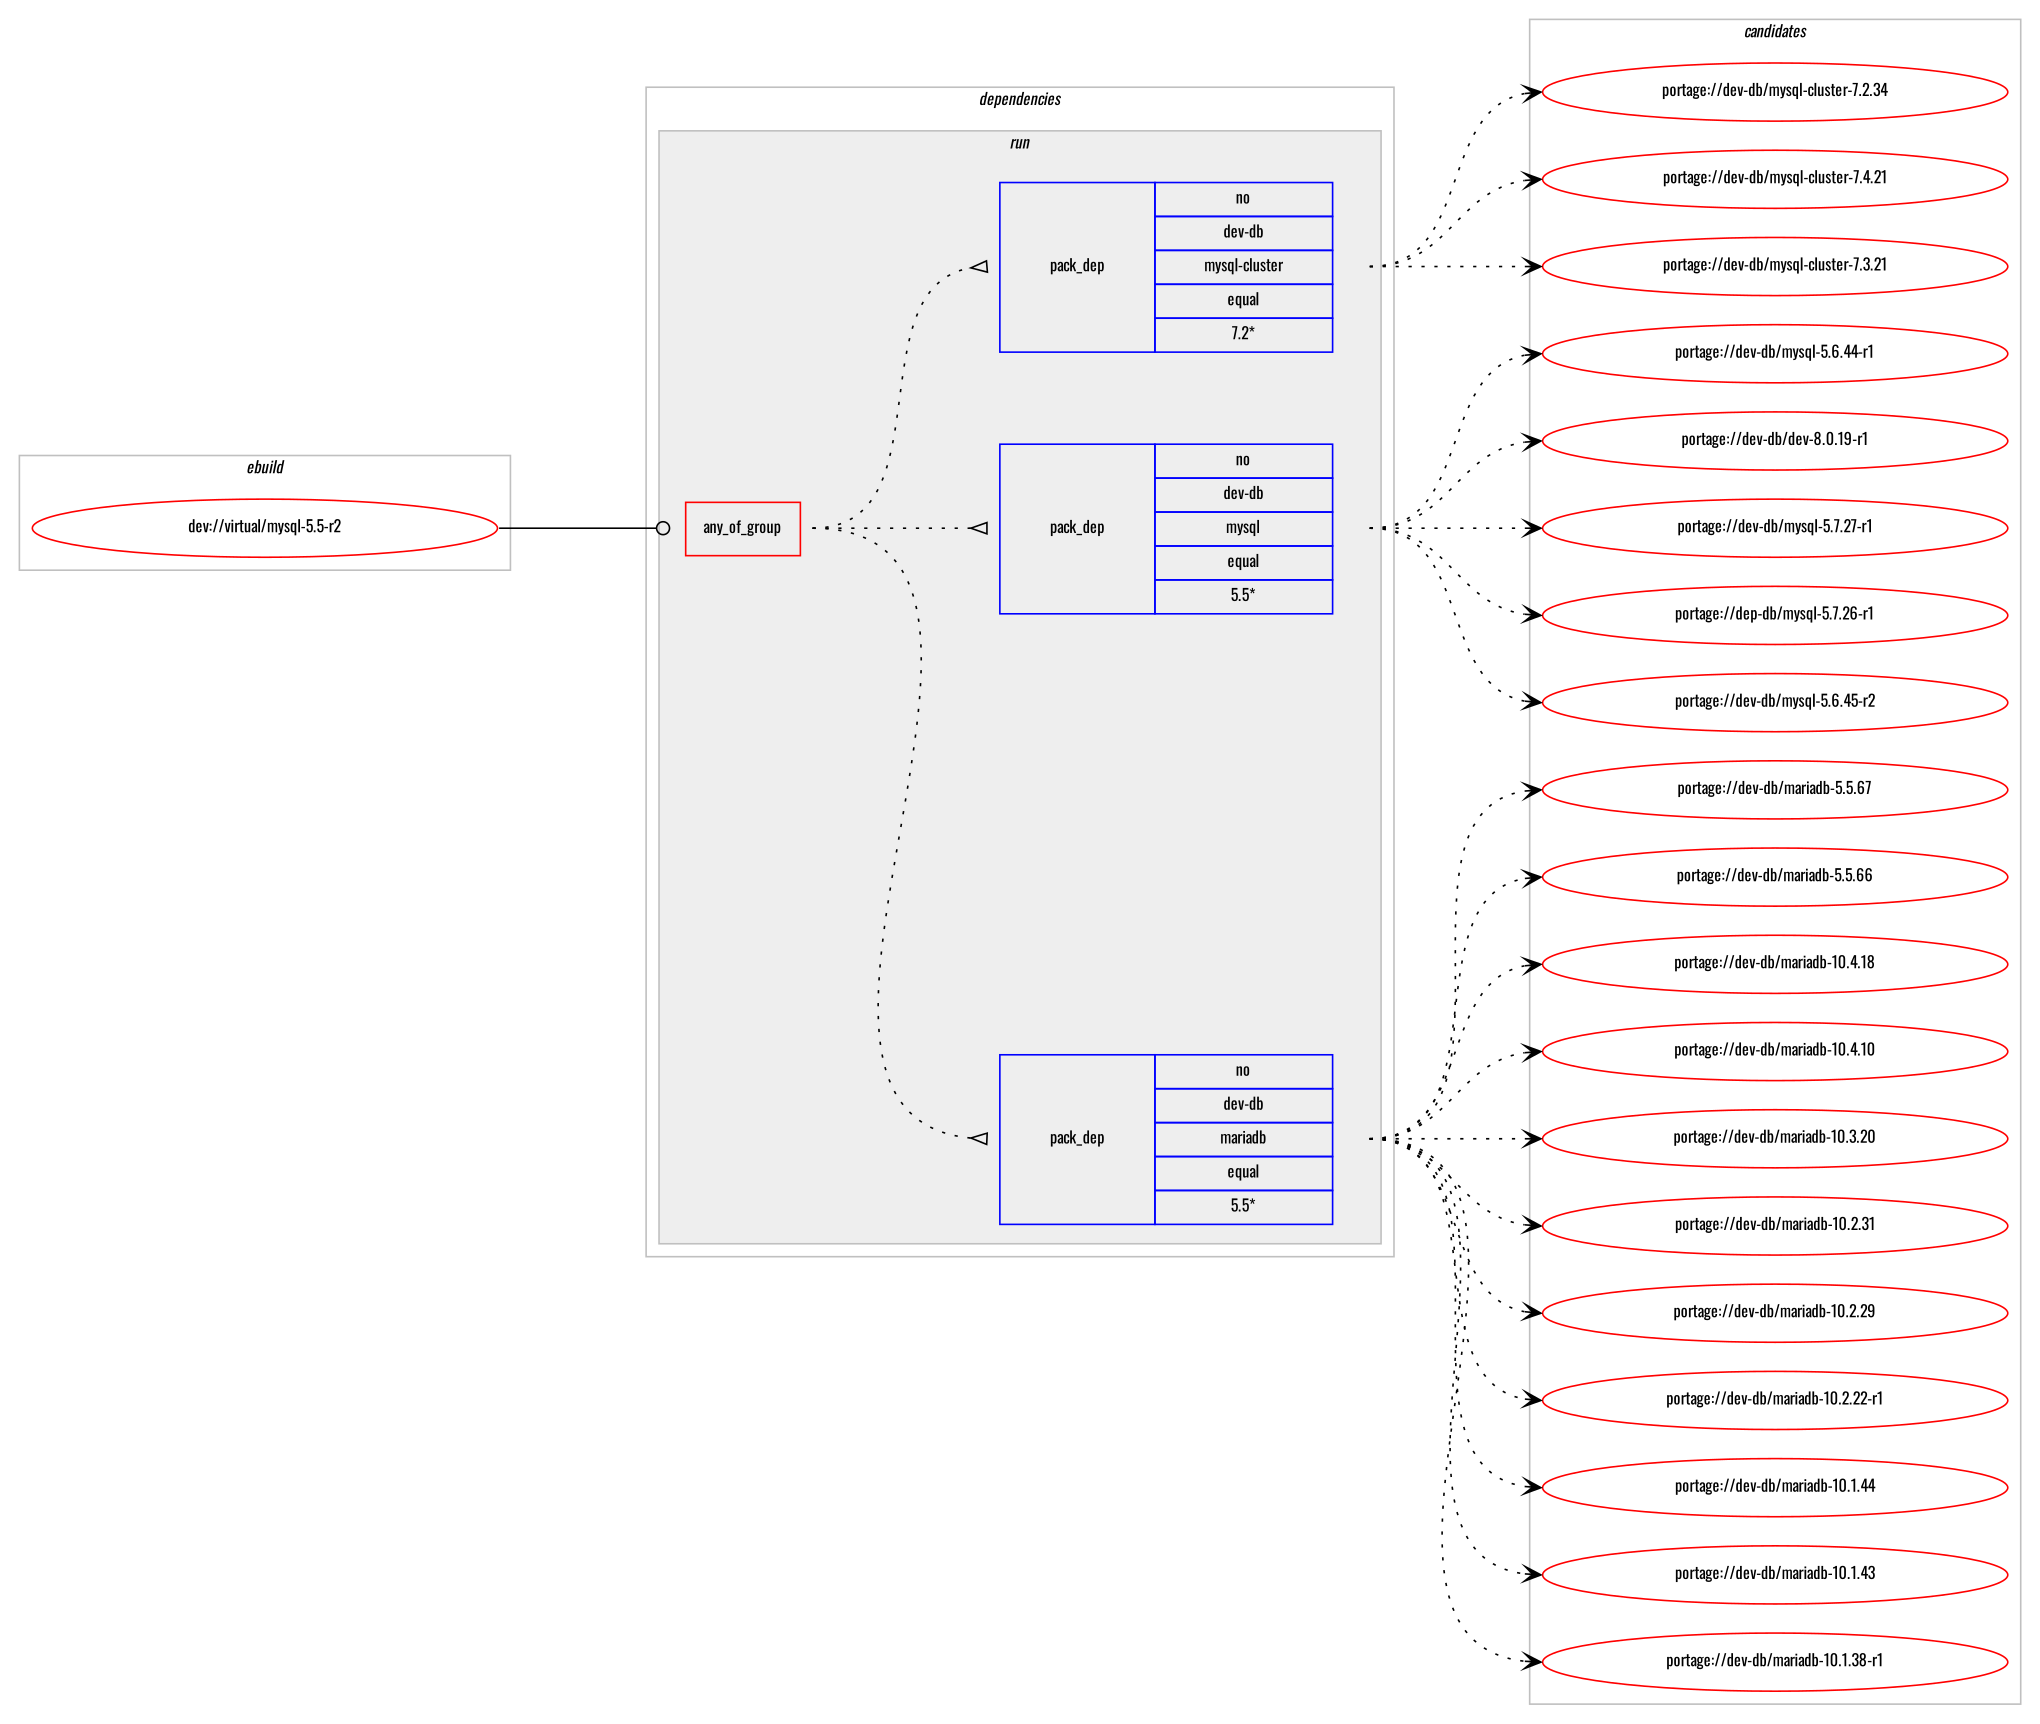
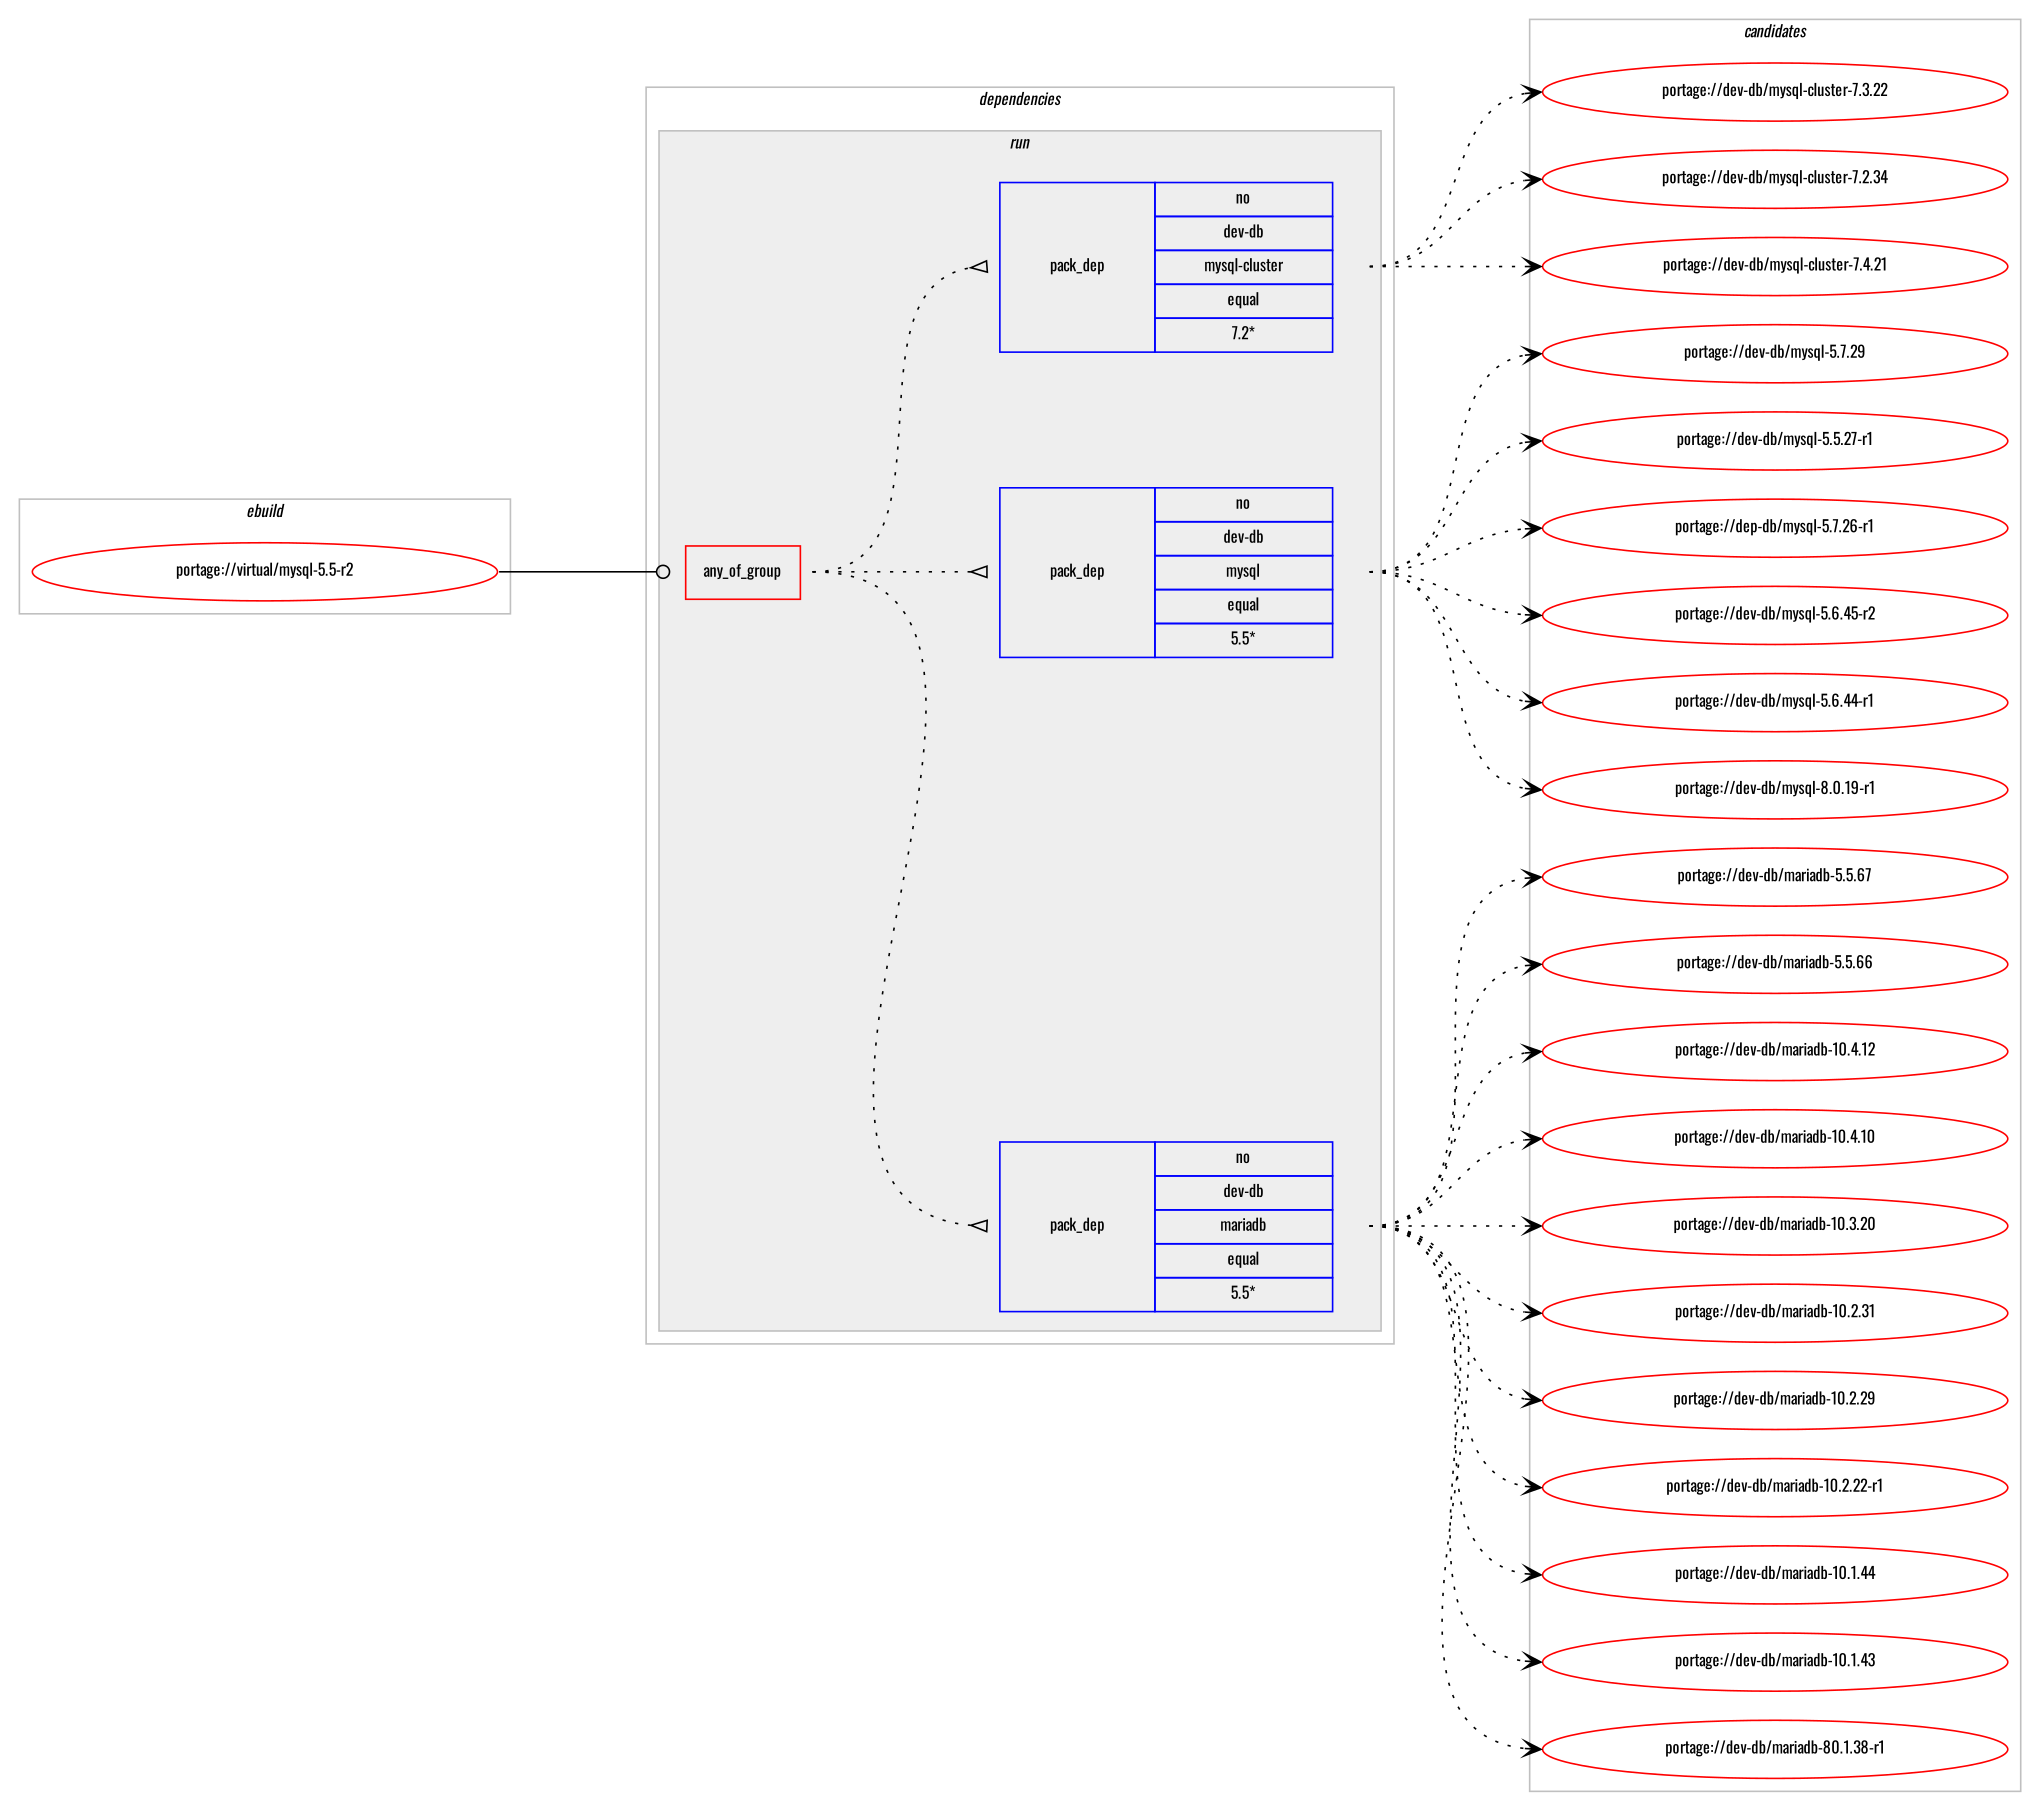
(1775, 267) -> (1775, 92)
none -> (1775, 354)
(1775, 441) -> (1775, 790)
(265, 528) -> (265, 572)
(1775, 528) -> (1775, 441)
(1775, 964) -> (1775, 1052)
(1775, 1662) -> (1775, 1749)
